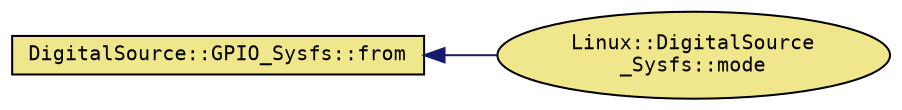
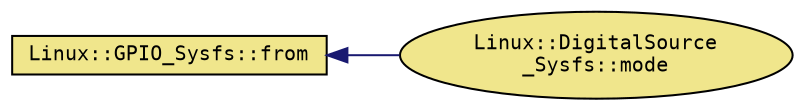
(218, 55) -> (169, 55)
